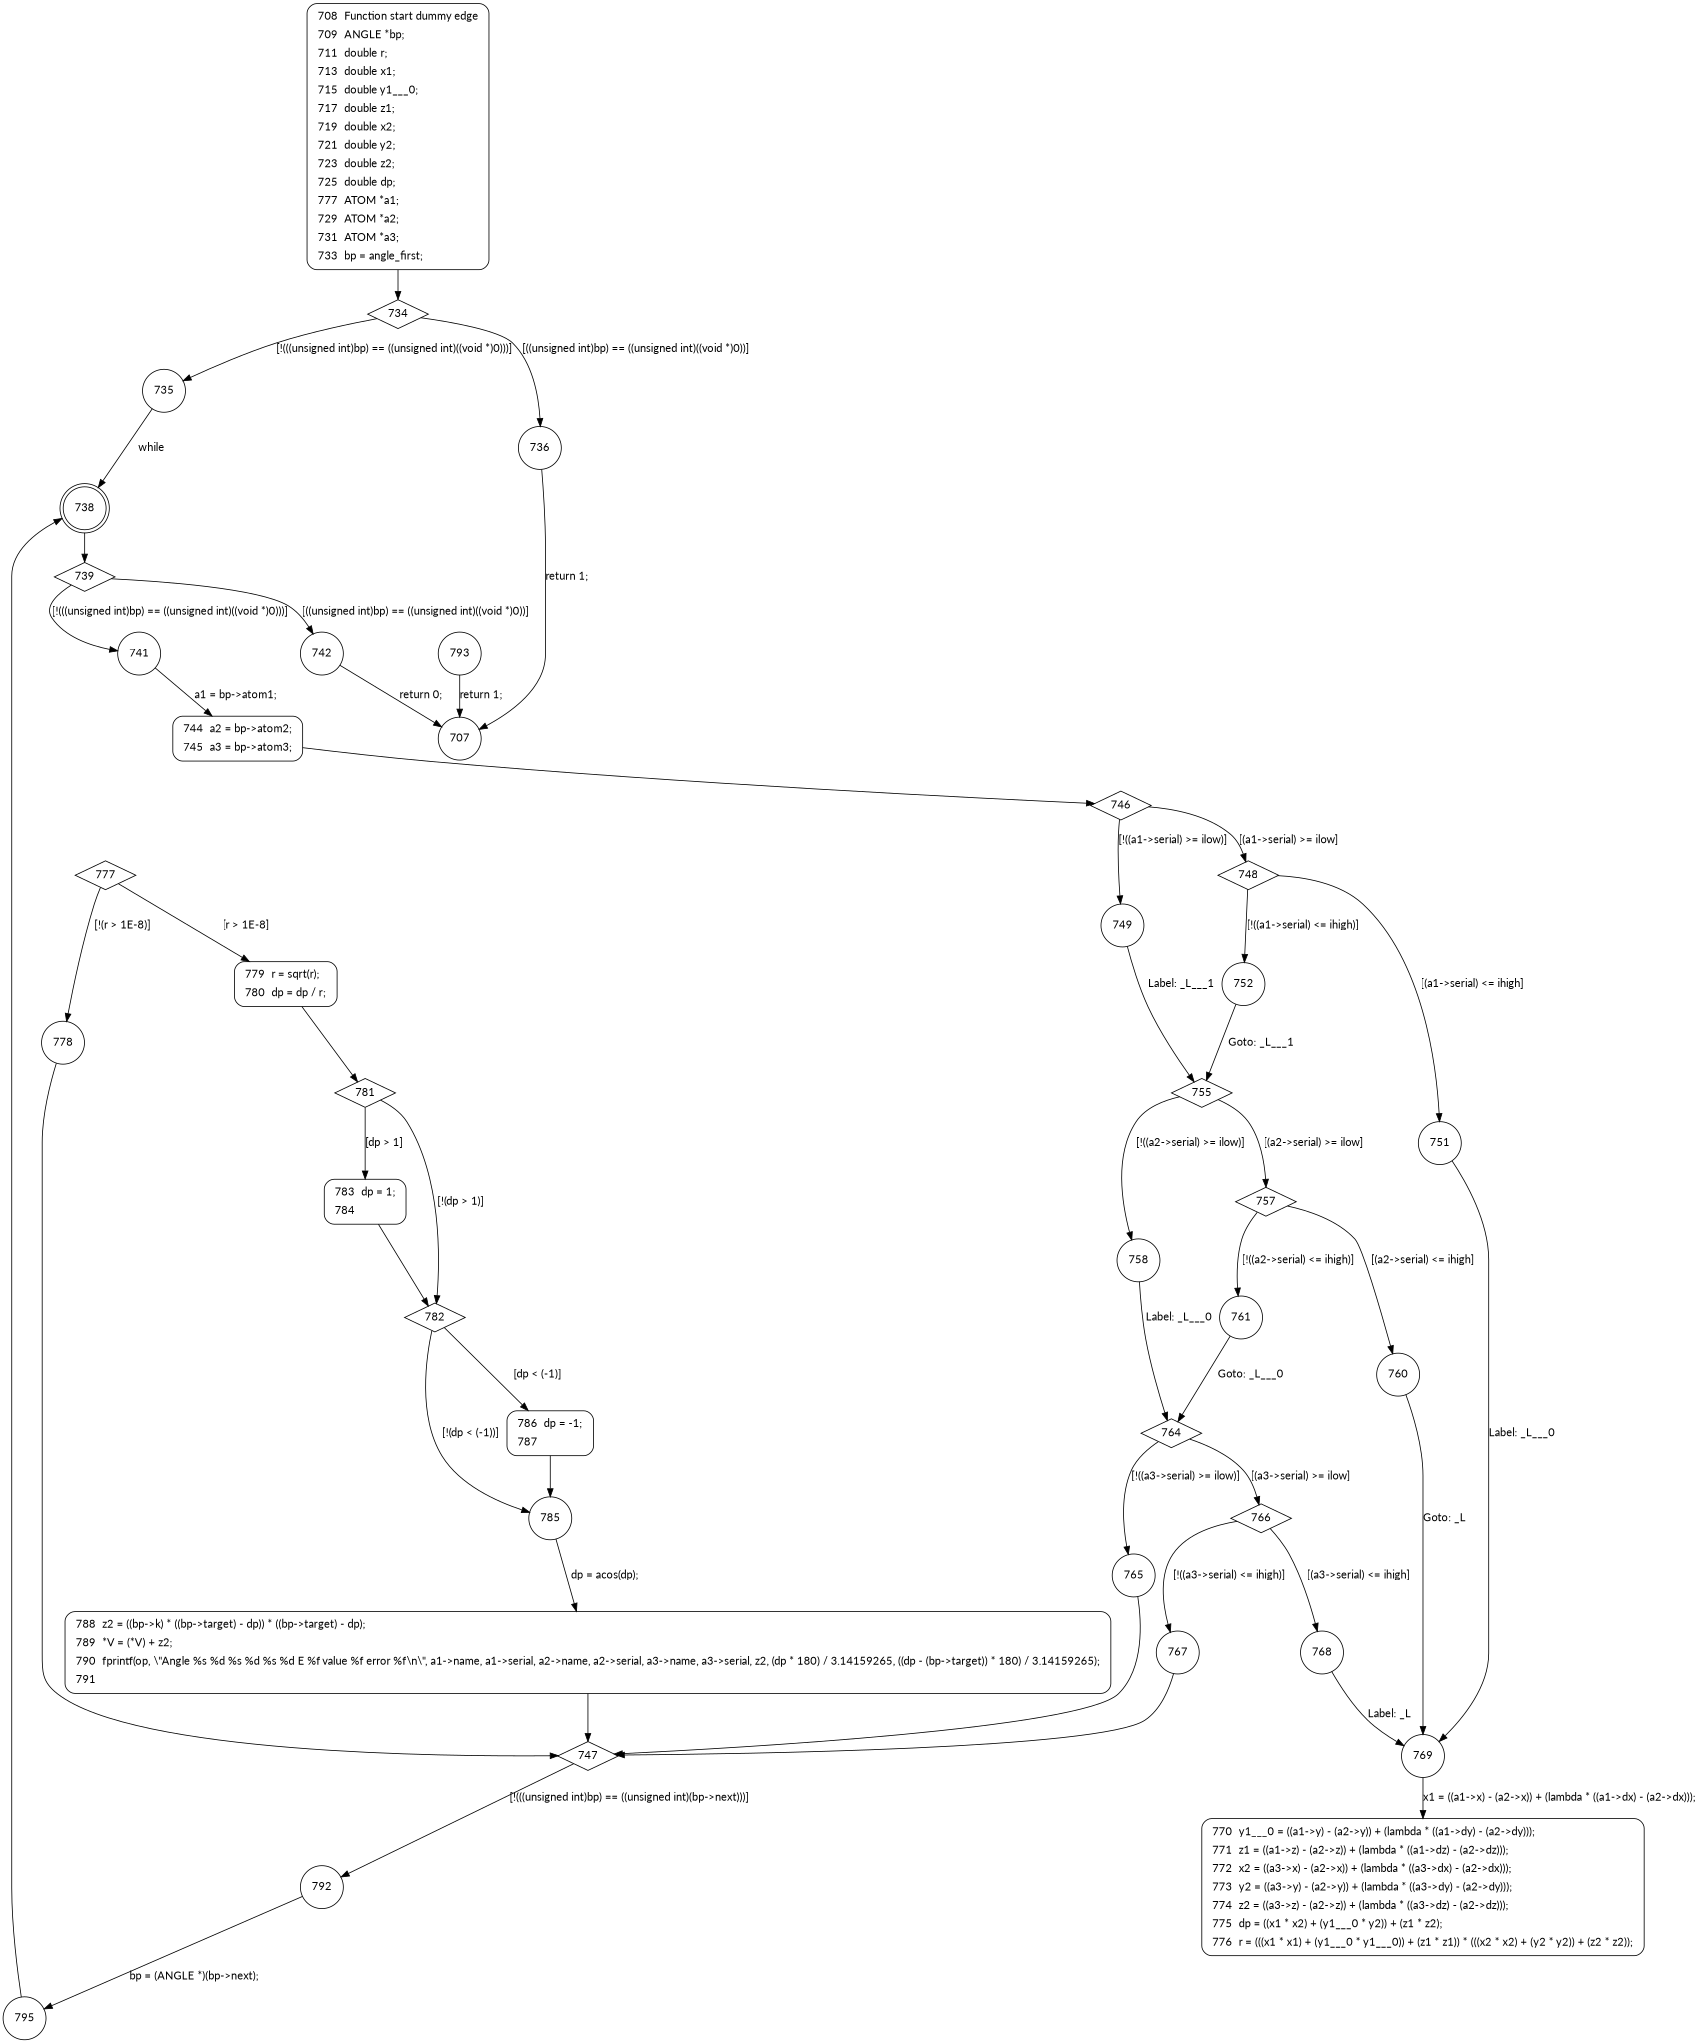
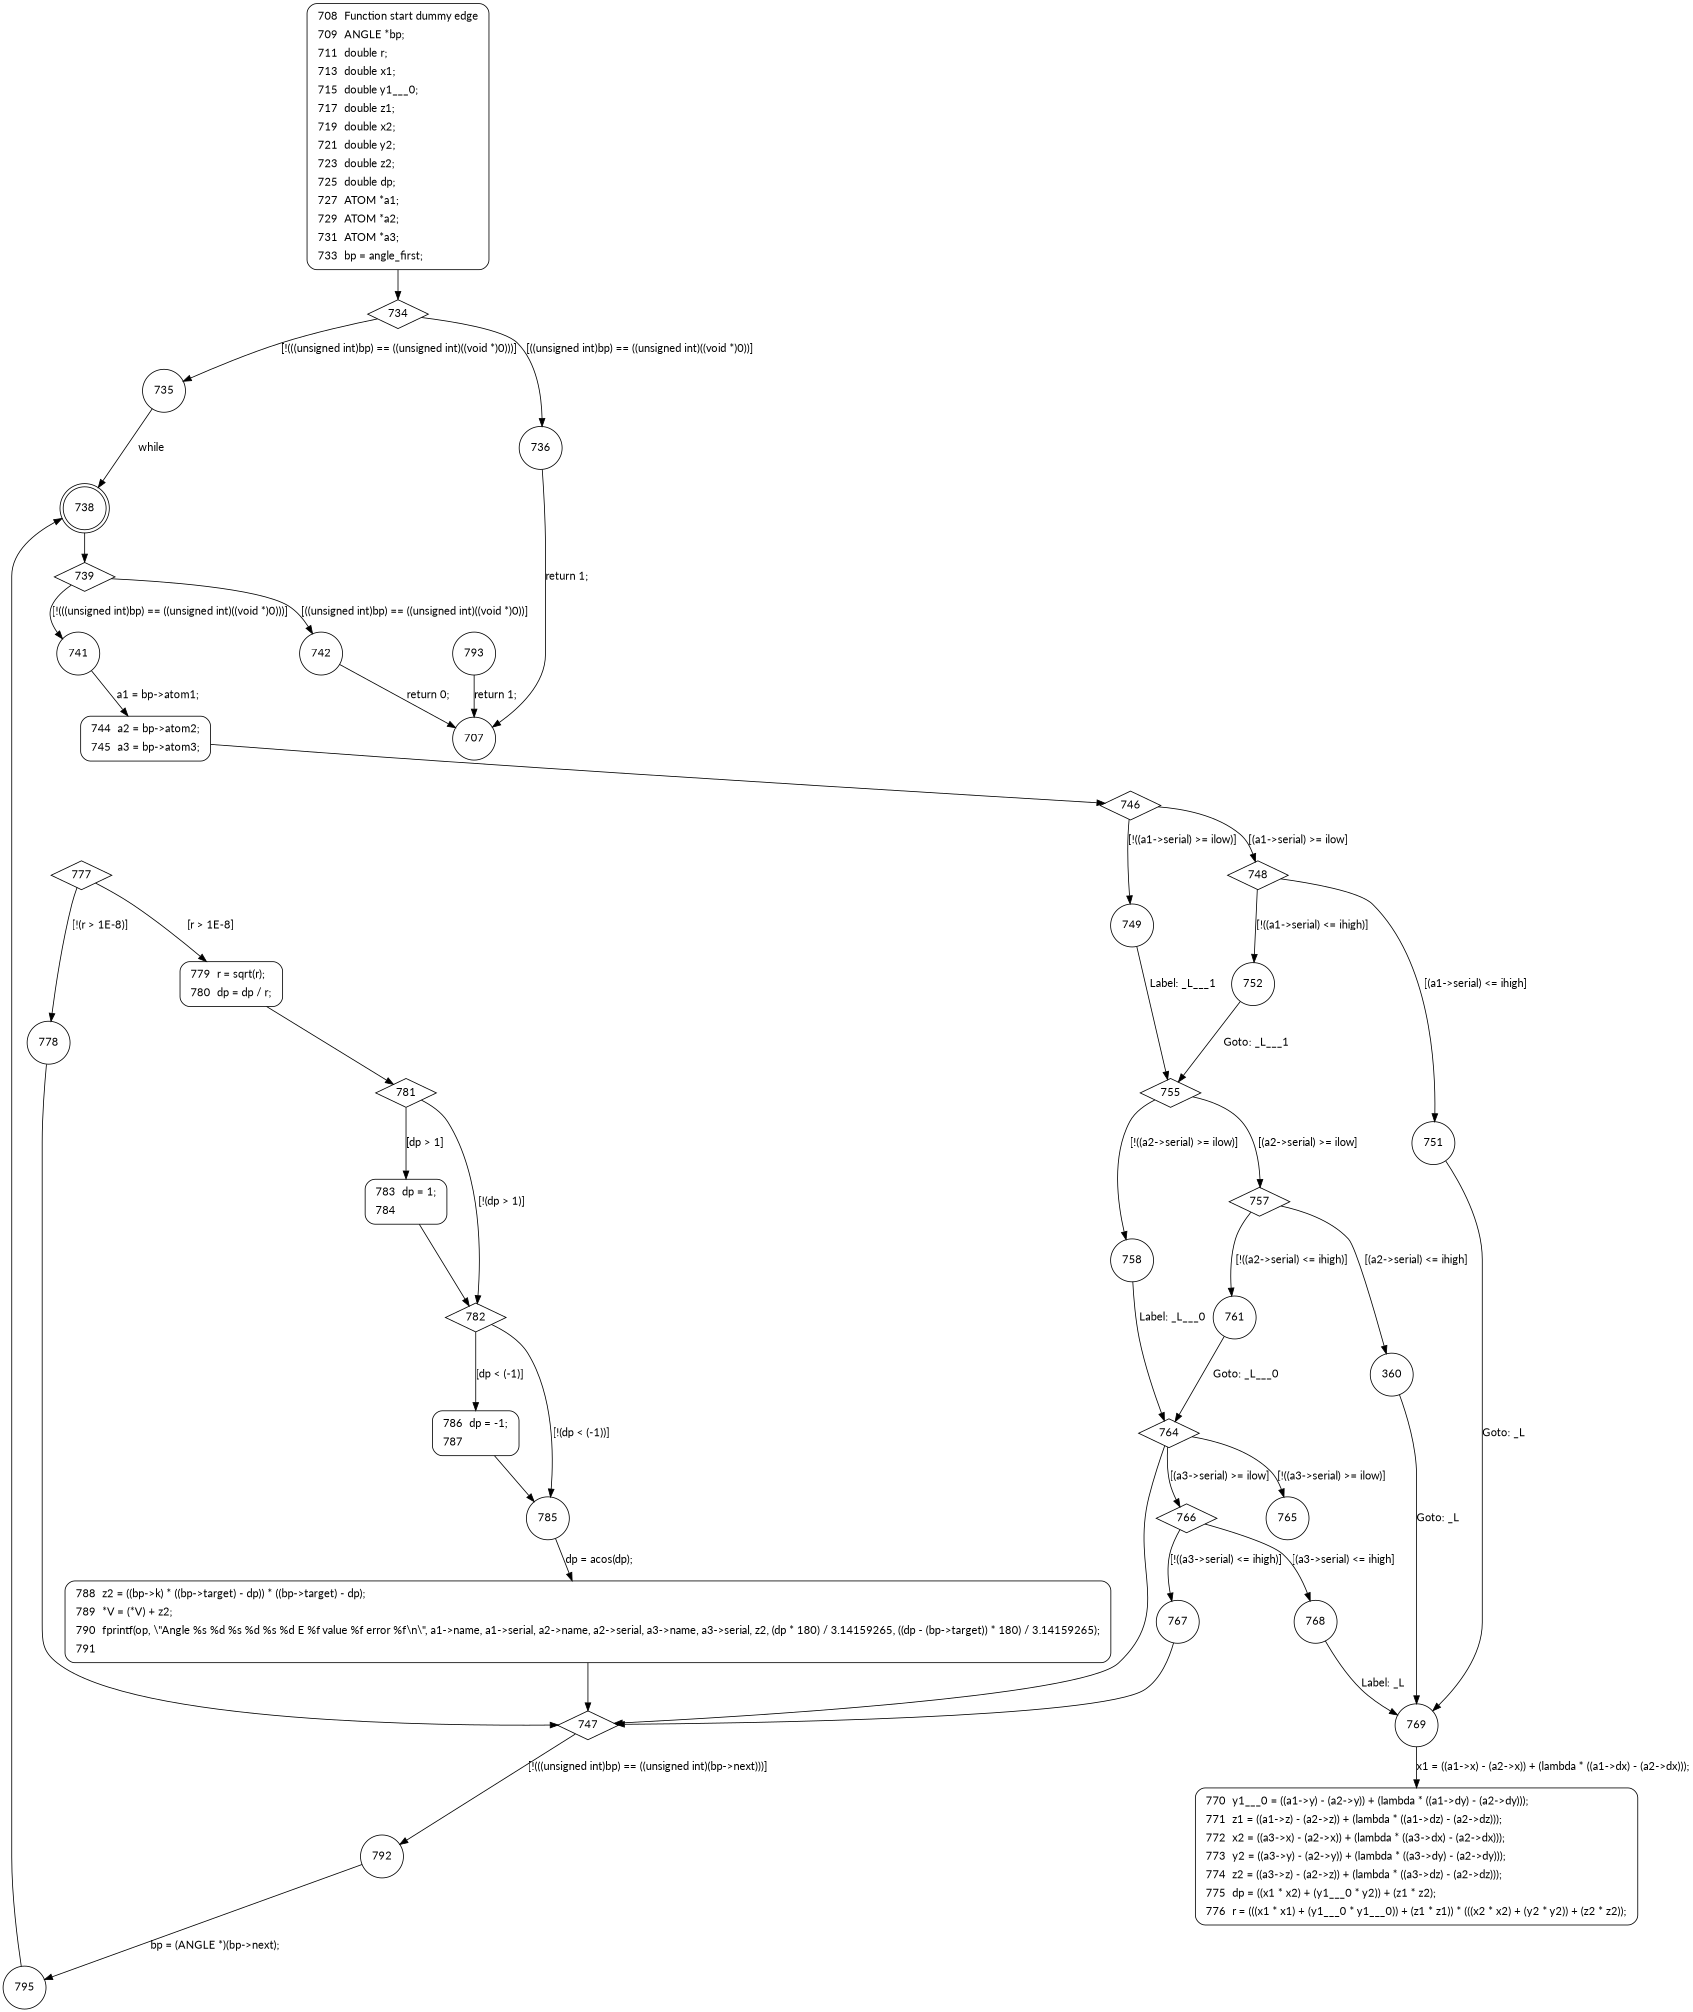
(328, 201) -> (328, 201)
(1398, 1375) -> (1392, 1375)
(1522, 1433) -> (1504, 1433)
(924, 1732) -> (986, 1694)
